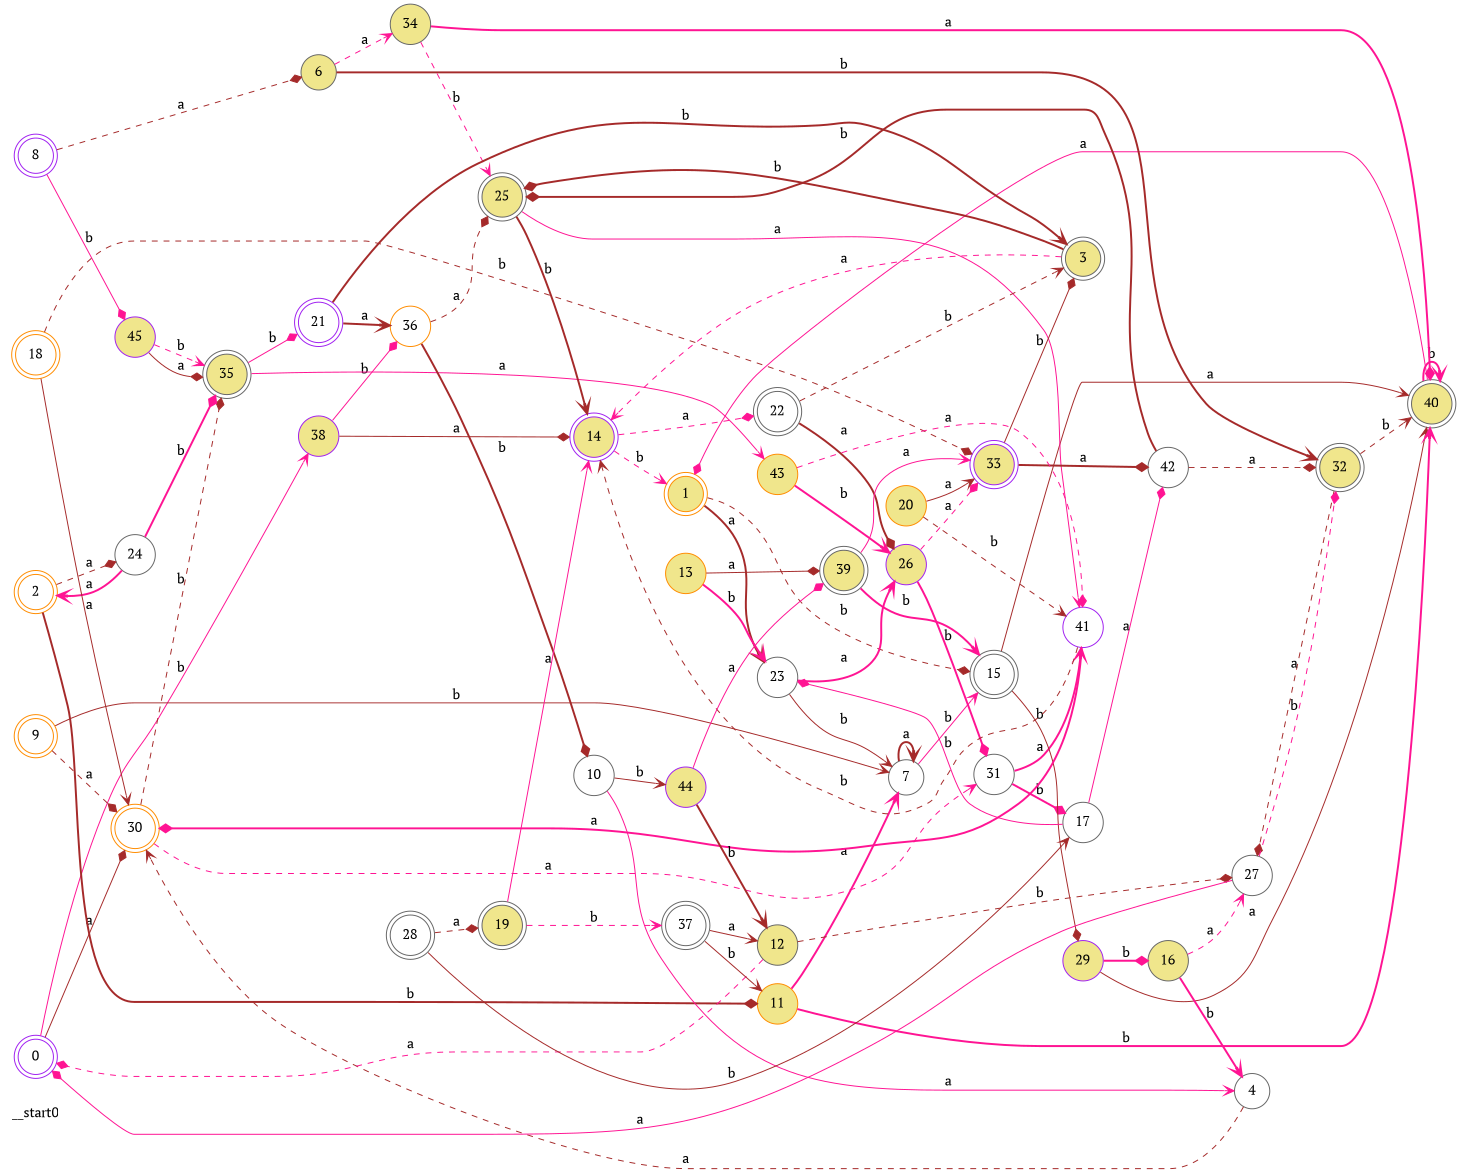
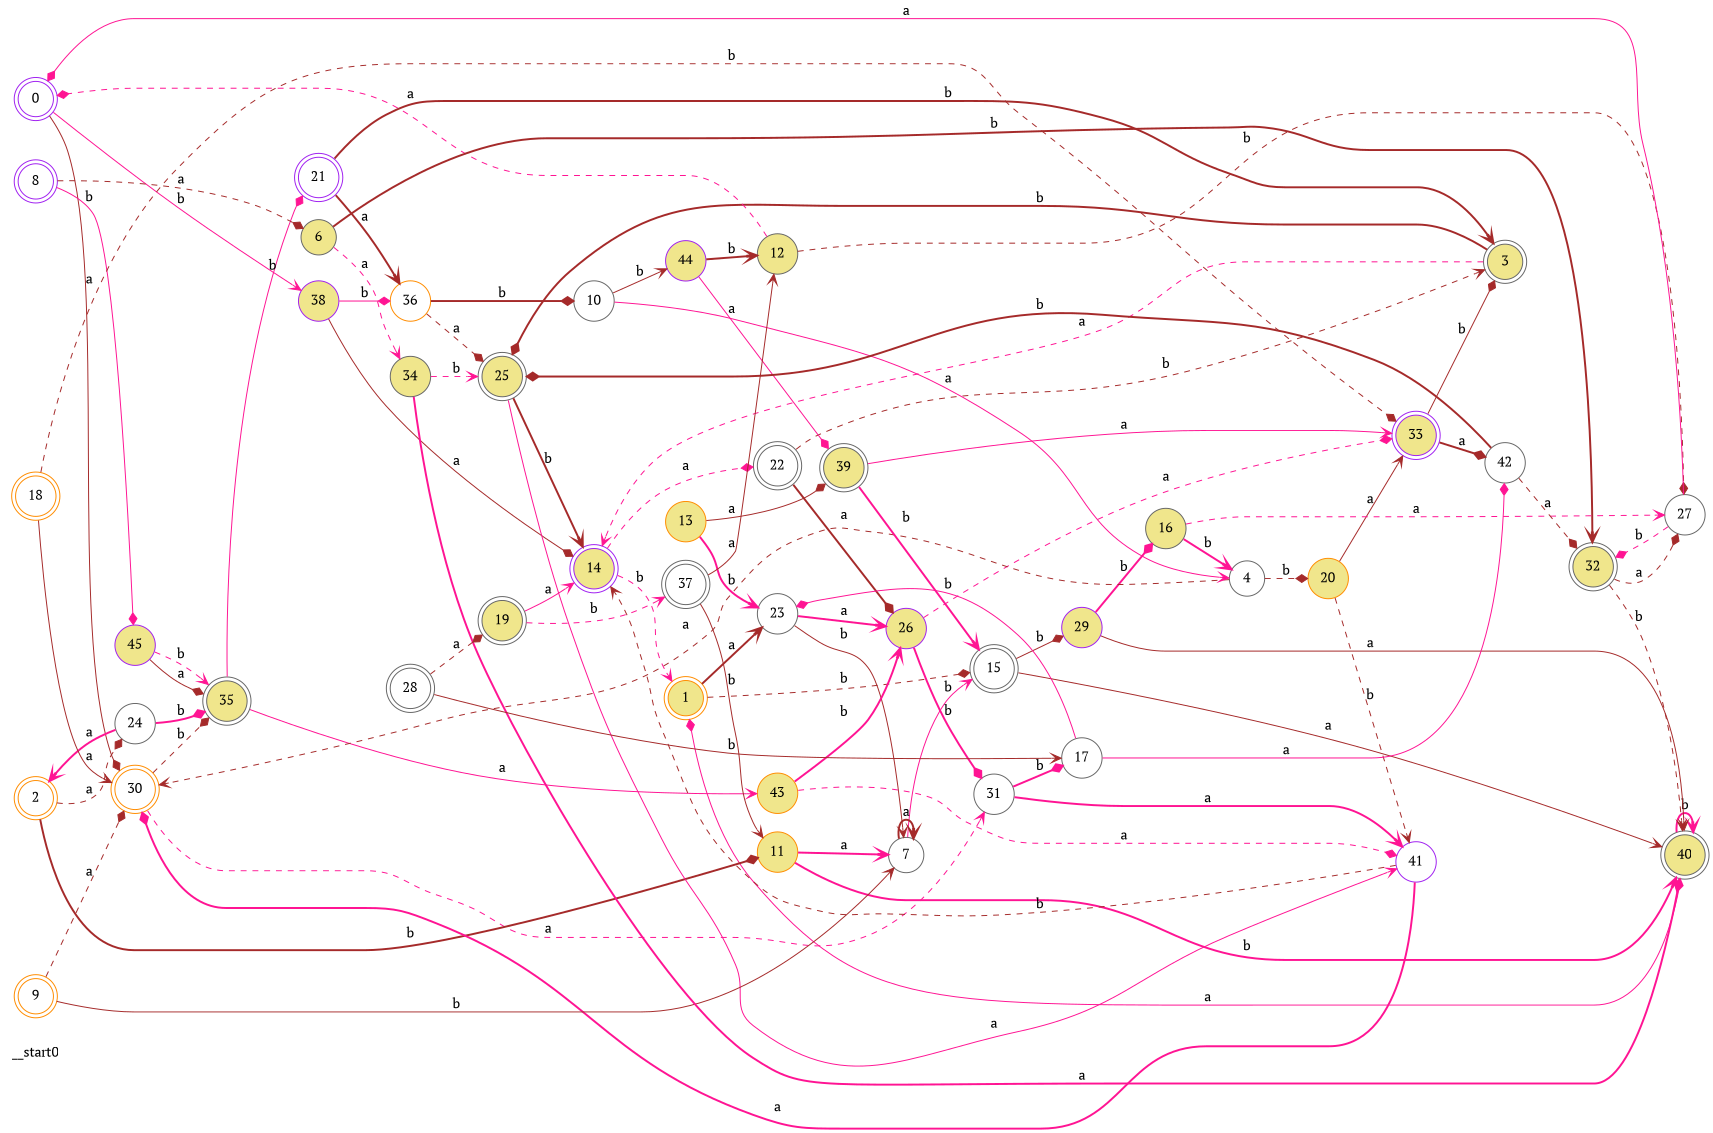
none -> (1280, 579)
